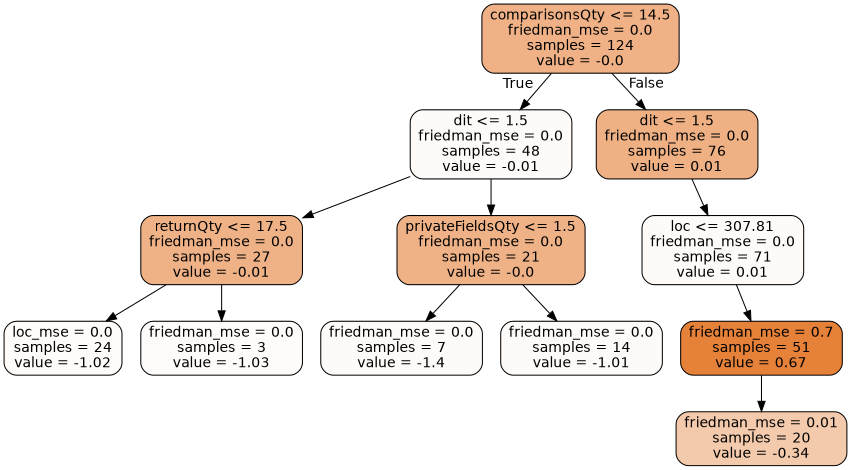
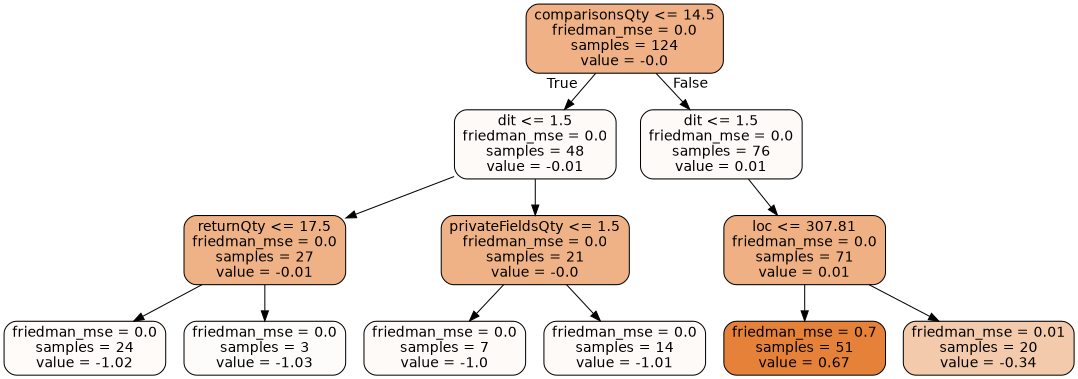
(677, 144) -> (721, 144)
(723, 250) -> (805, 250)
(63, 348) -> (85, 348)
(402, 348) -> (445, 348)
(761, 388) -> (899, 301)
